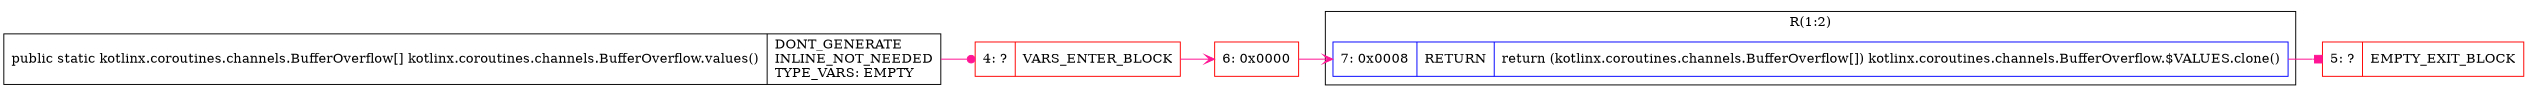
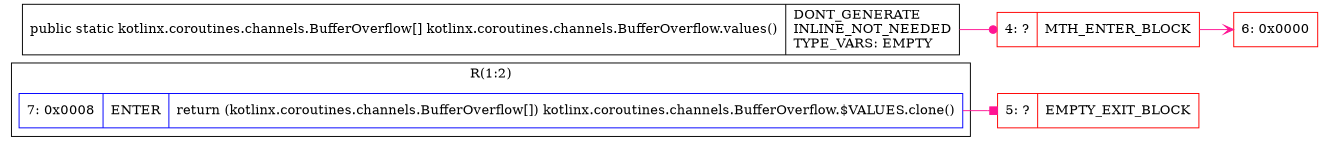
(1098, 59) -> (1118, 29)
(1311, 59) -> none
(1456, 59) -> (136, 110)
